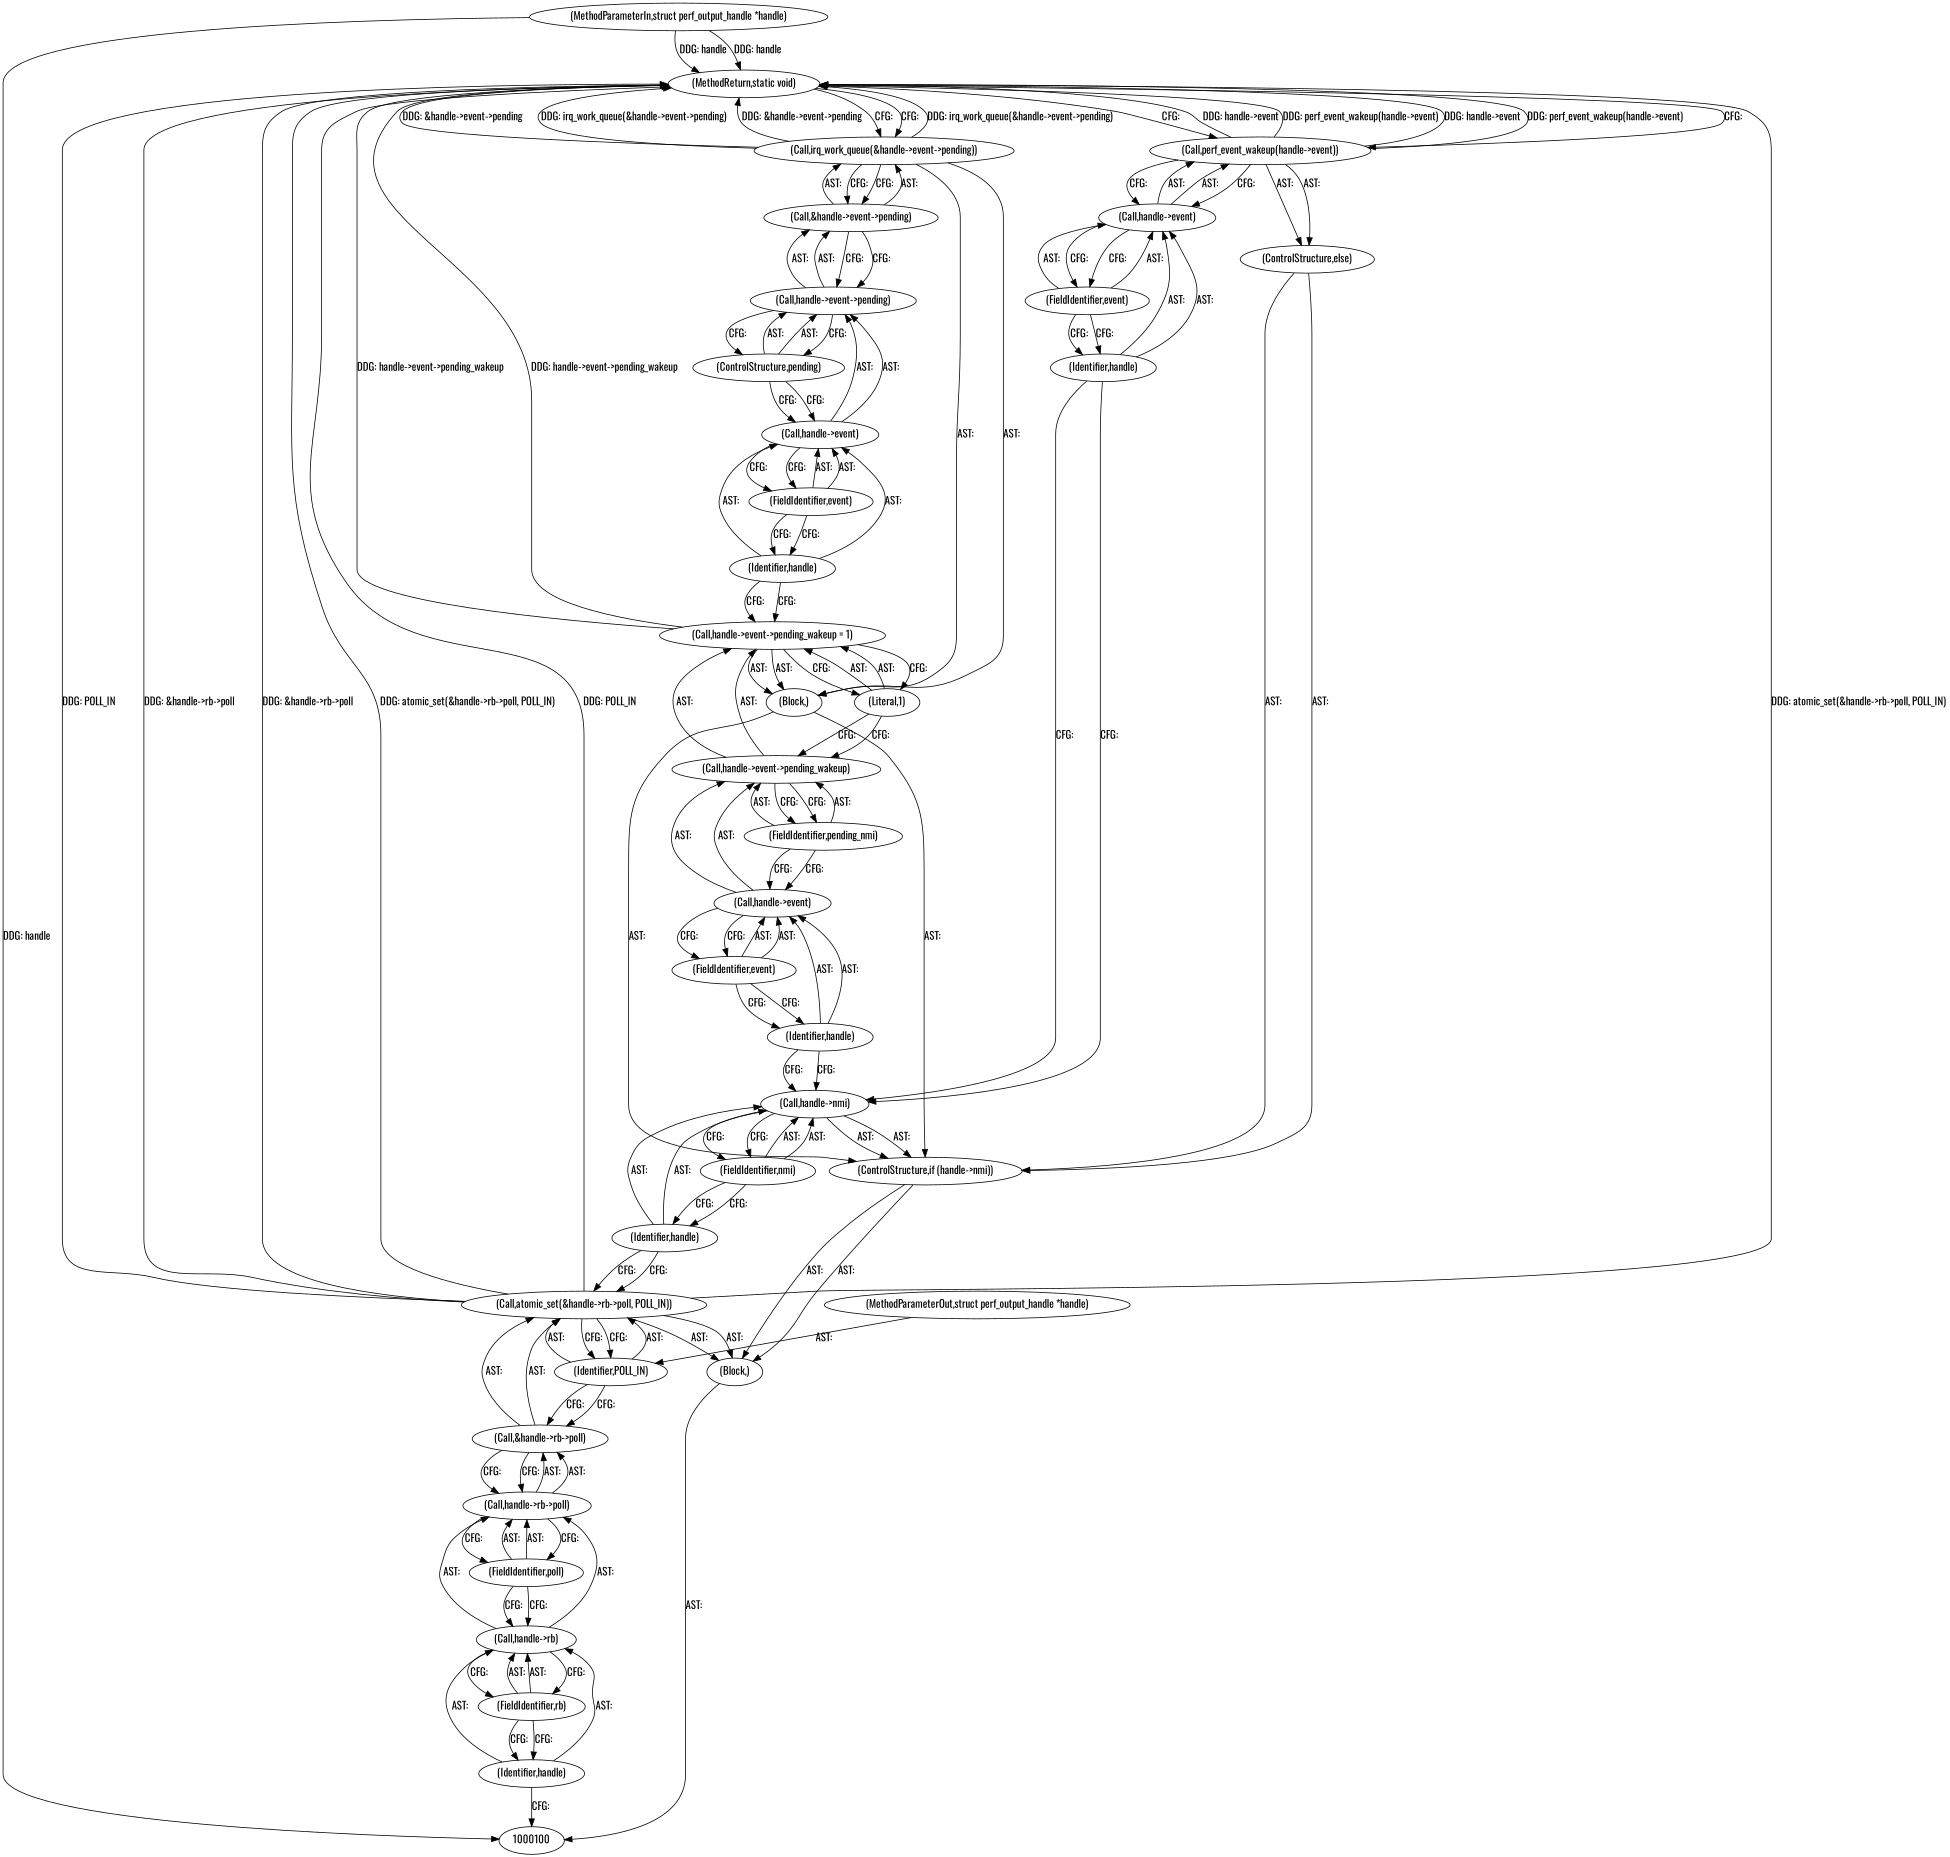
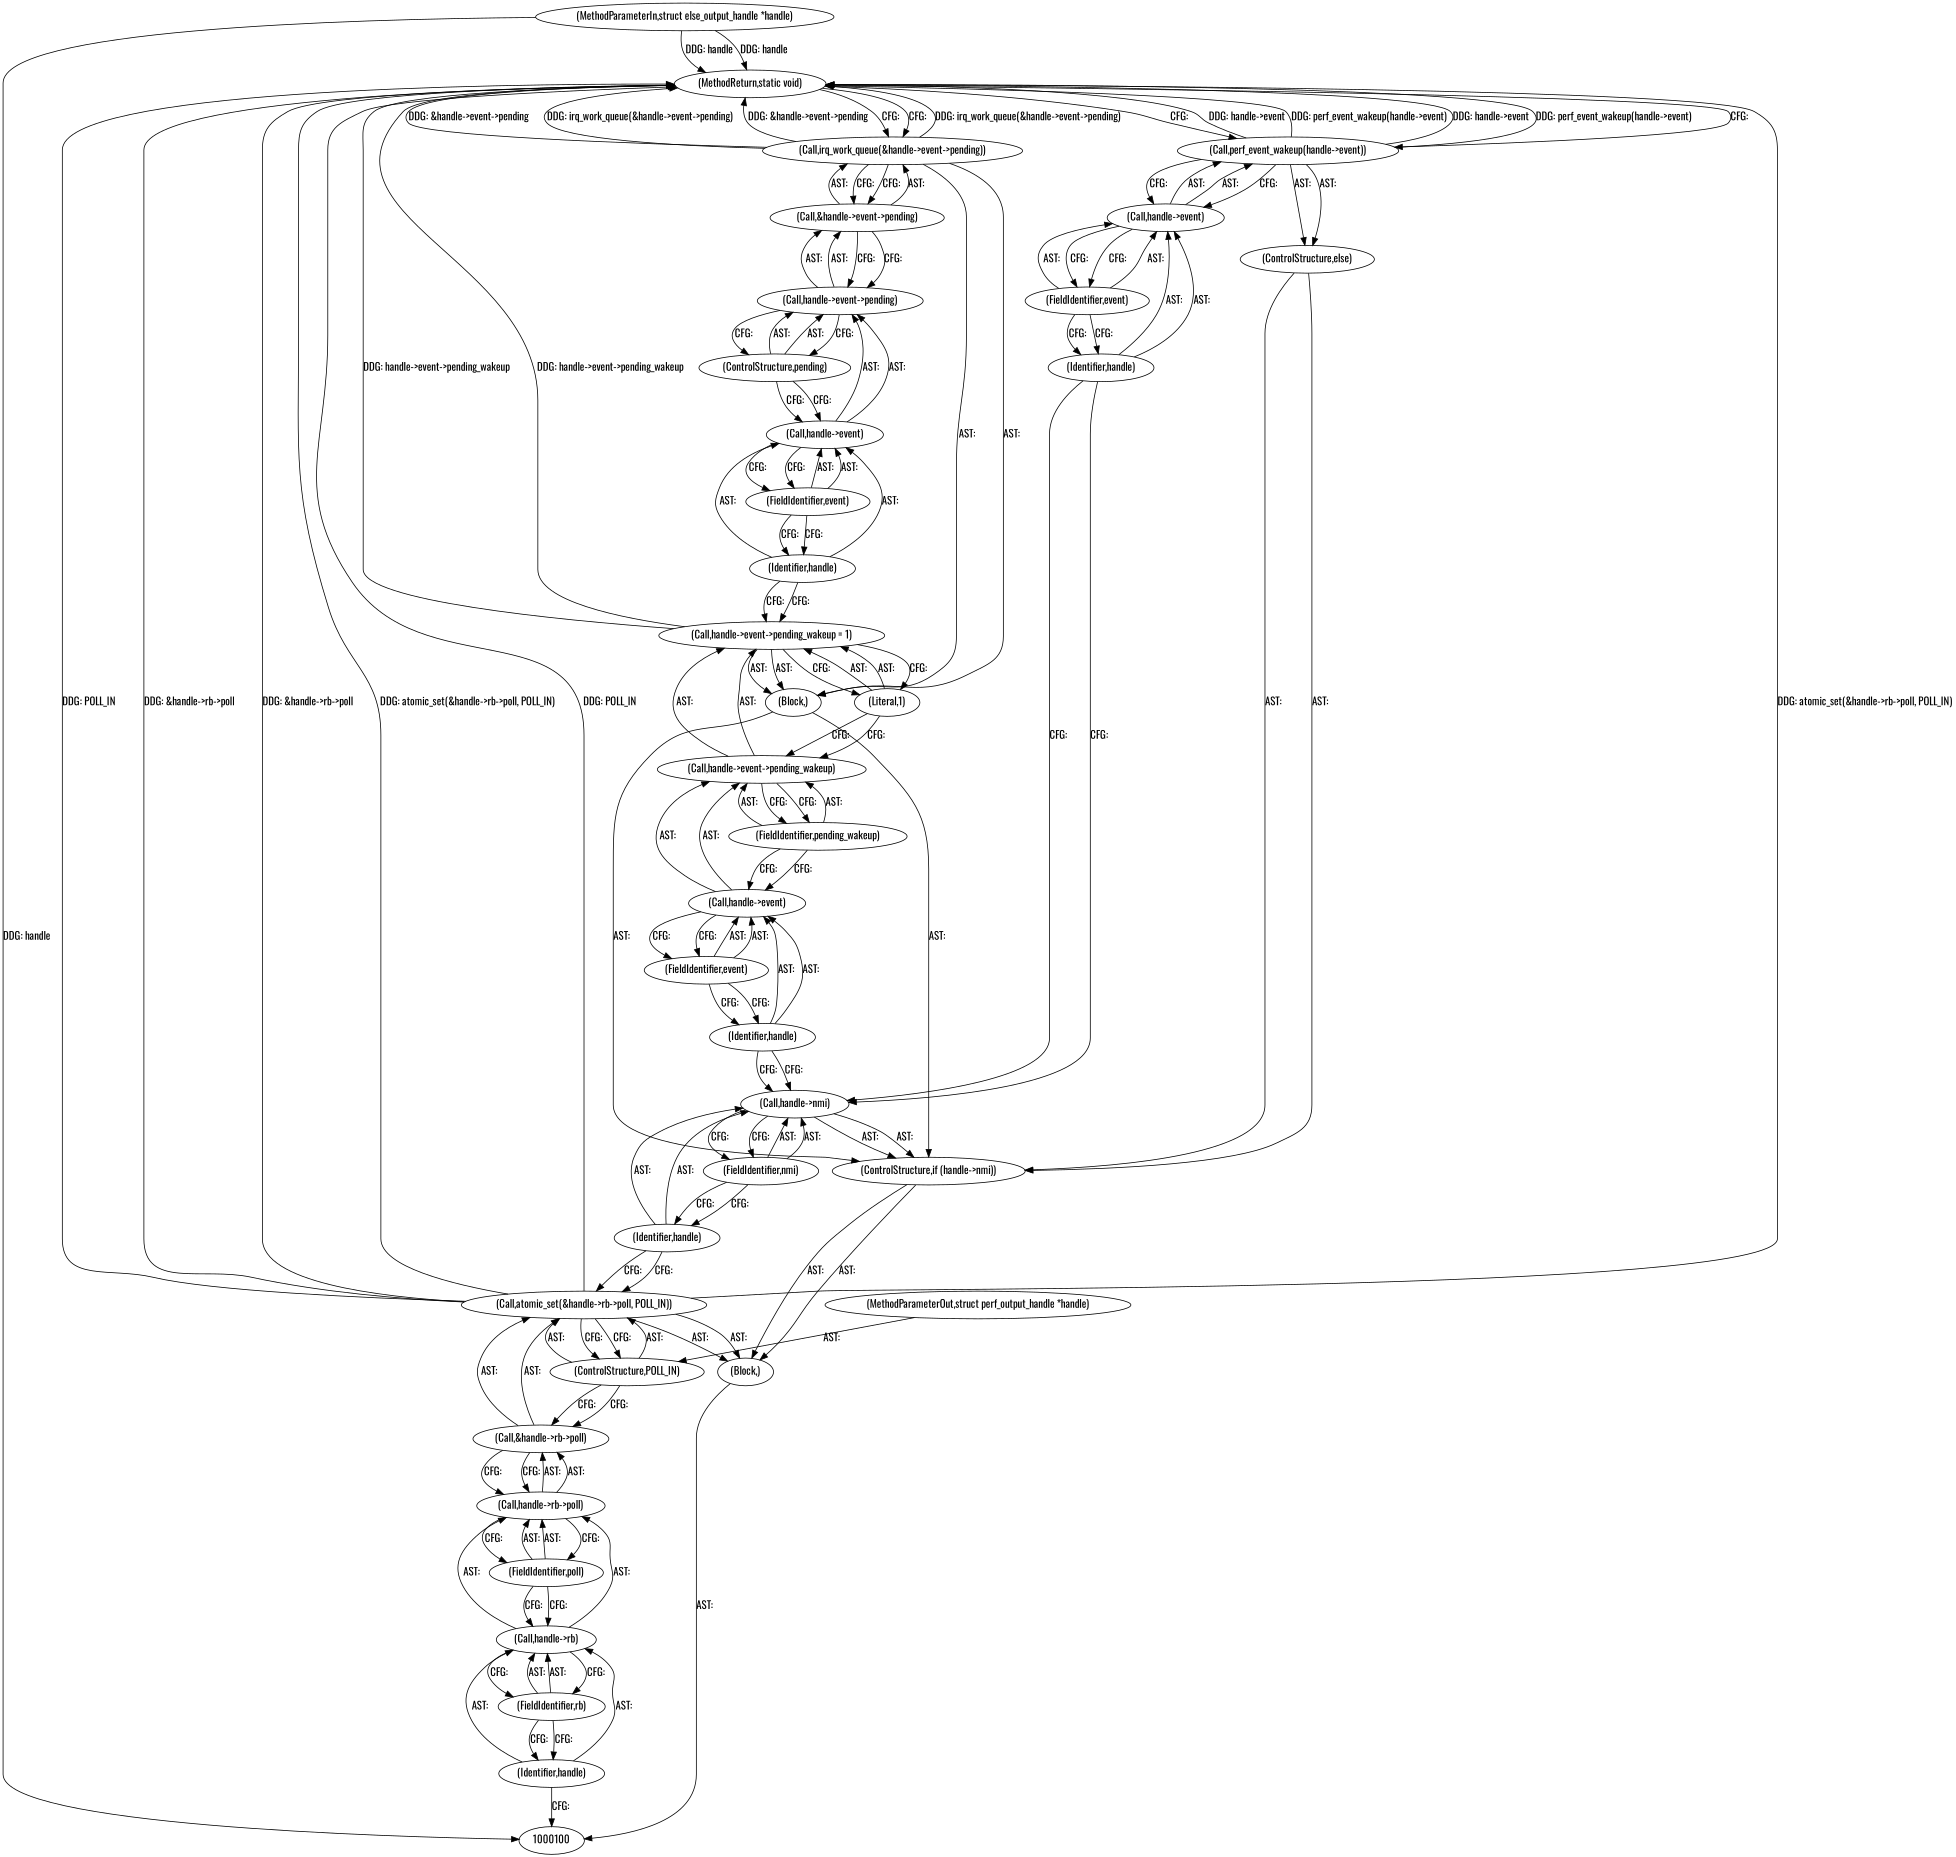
(679, 17) -> (685, 17)
(823, 836) -> (818, 836)
(611, 1372) -> (627, 1372)
